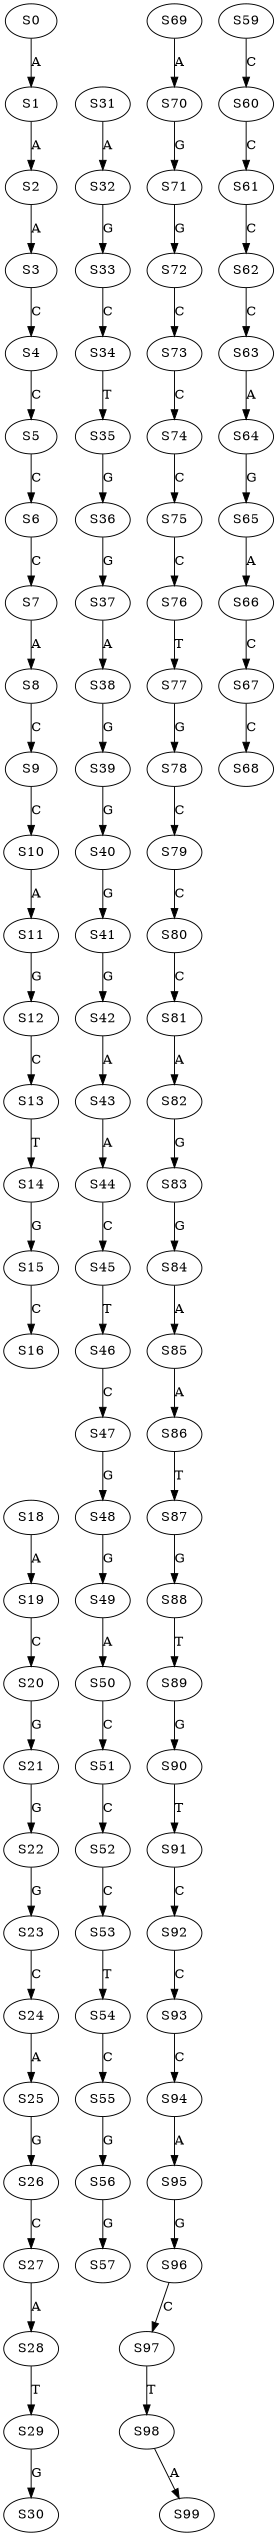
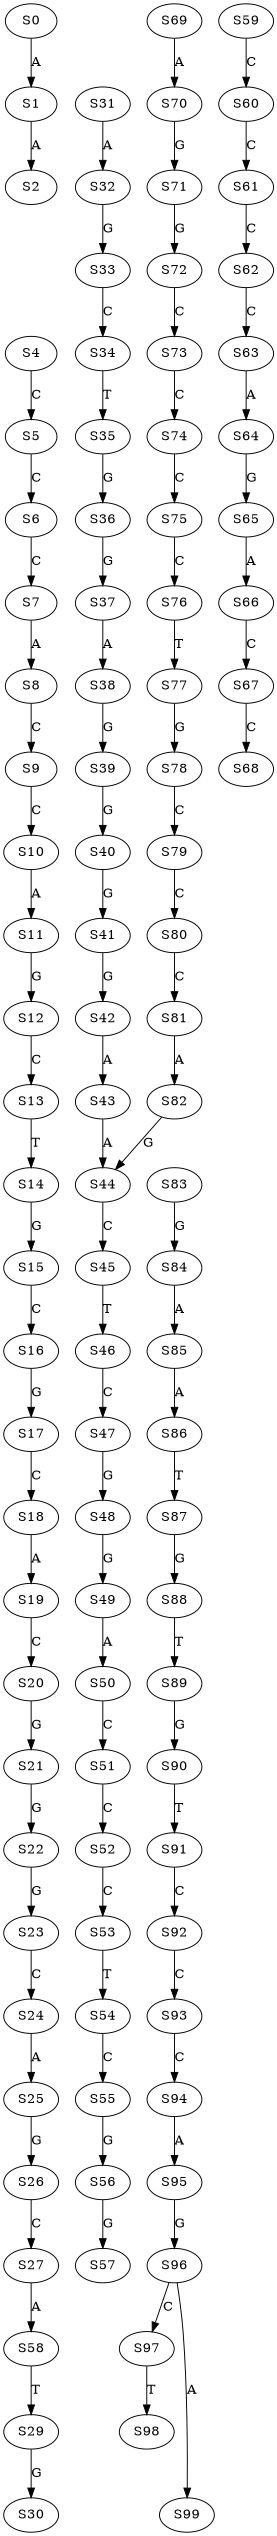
(31, 270) -> none
(174, 1139) -> (142, 1140)
none -> (31, 1434)
(31, 2349) -> (31, 2349)
(165, 2469) -> (186, 2385)
